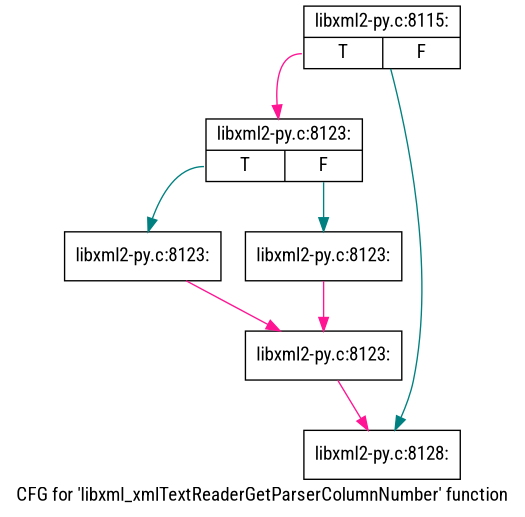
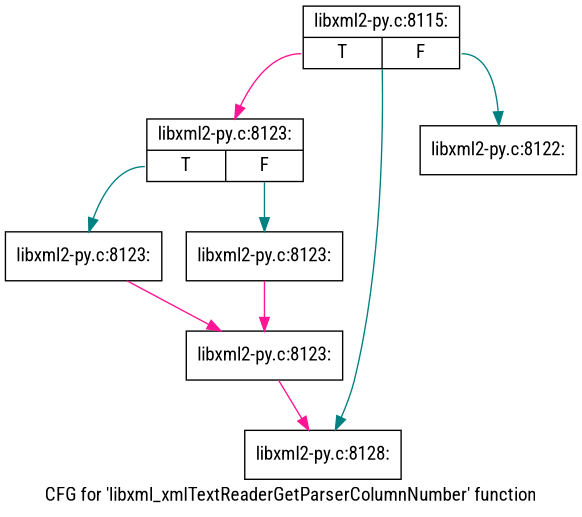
none -> (498, 150)
